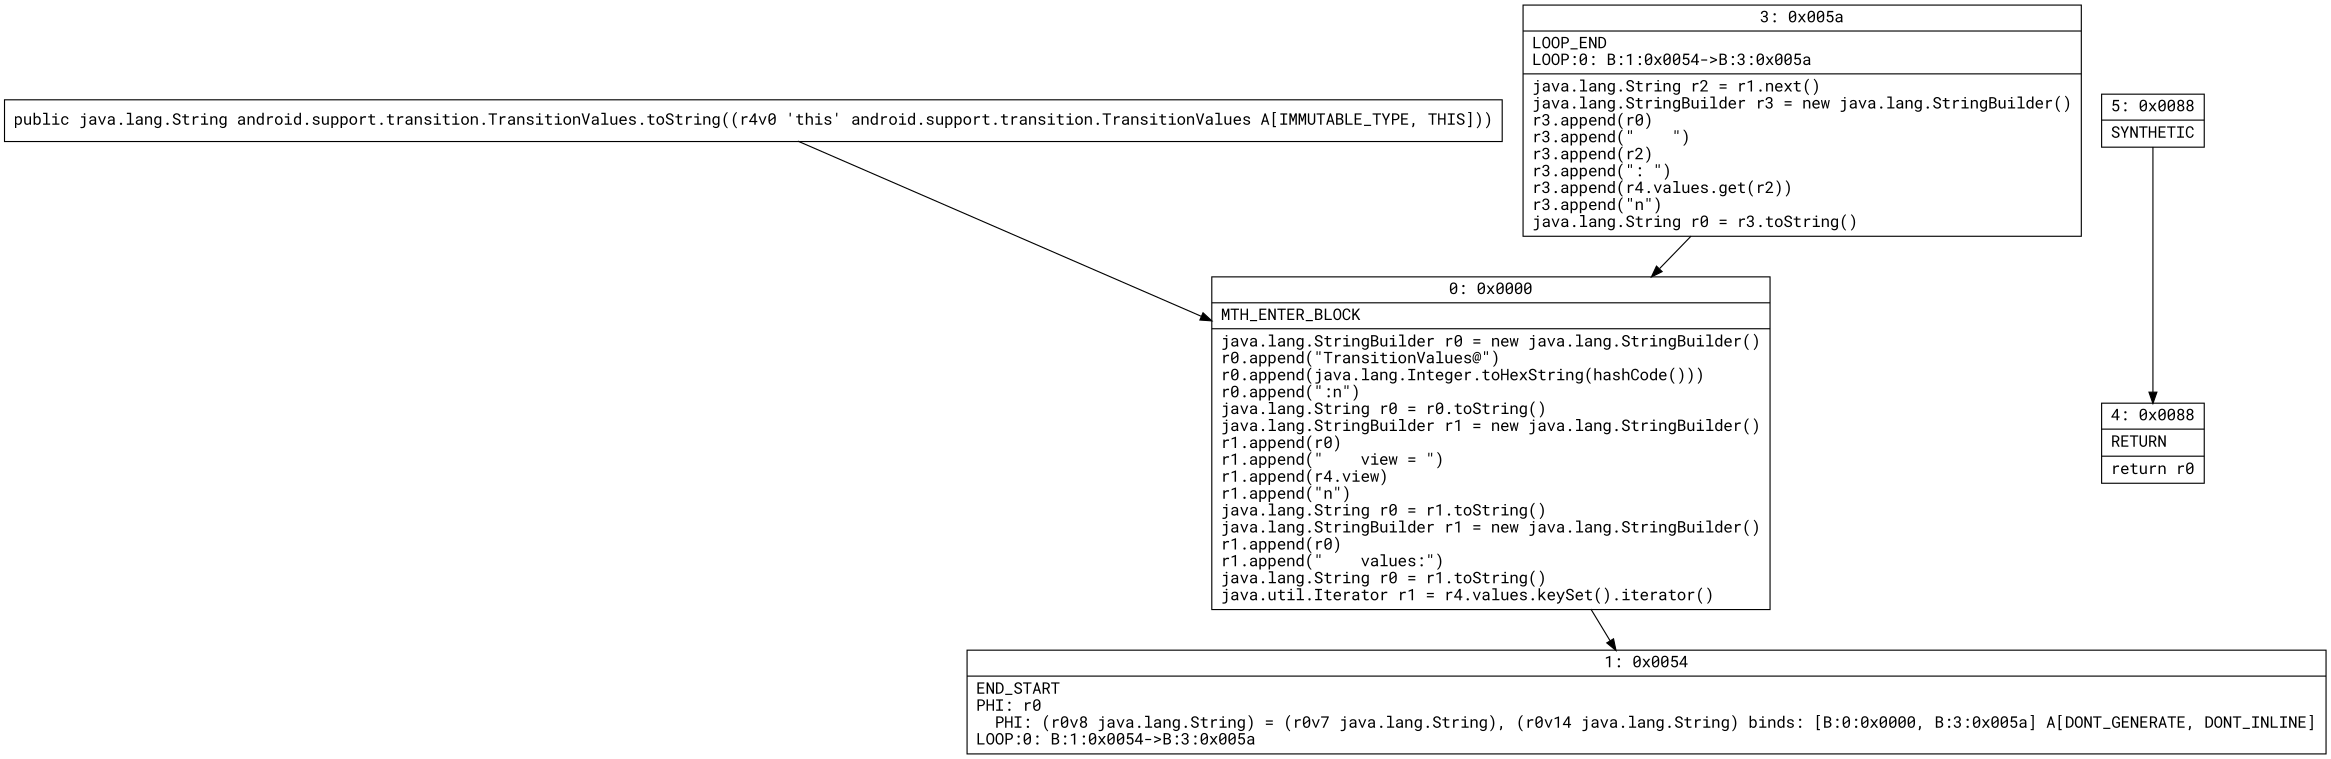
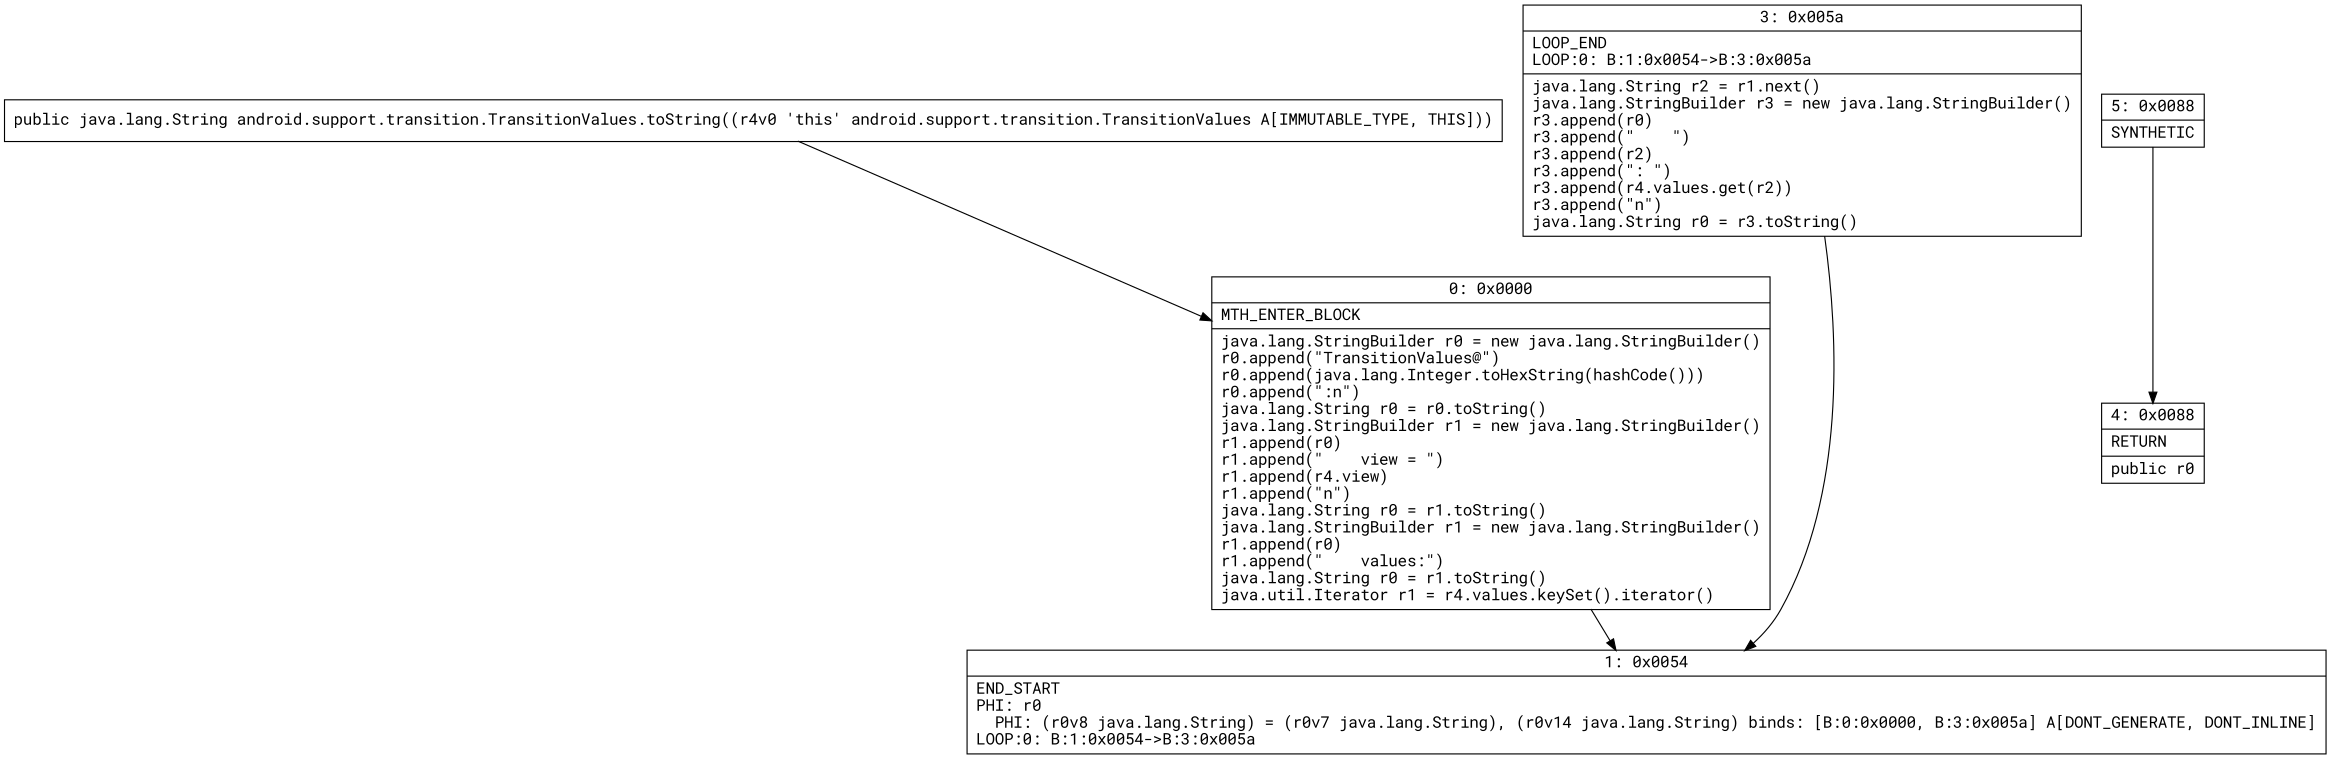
(1675, 252) -> (1829, 448)
(2153, 469) -> (2153, 469)
